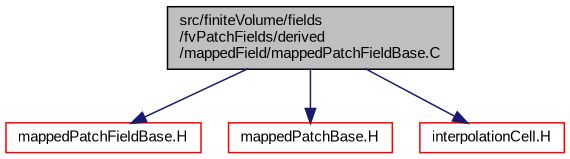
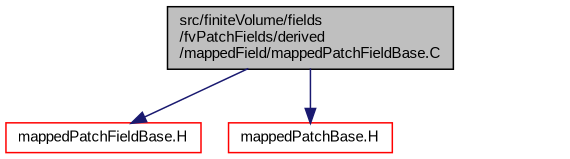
(492, 138) -> none
